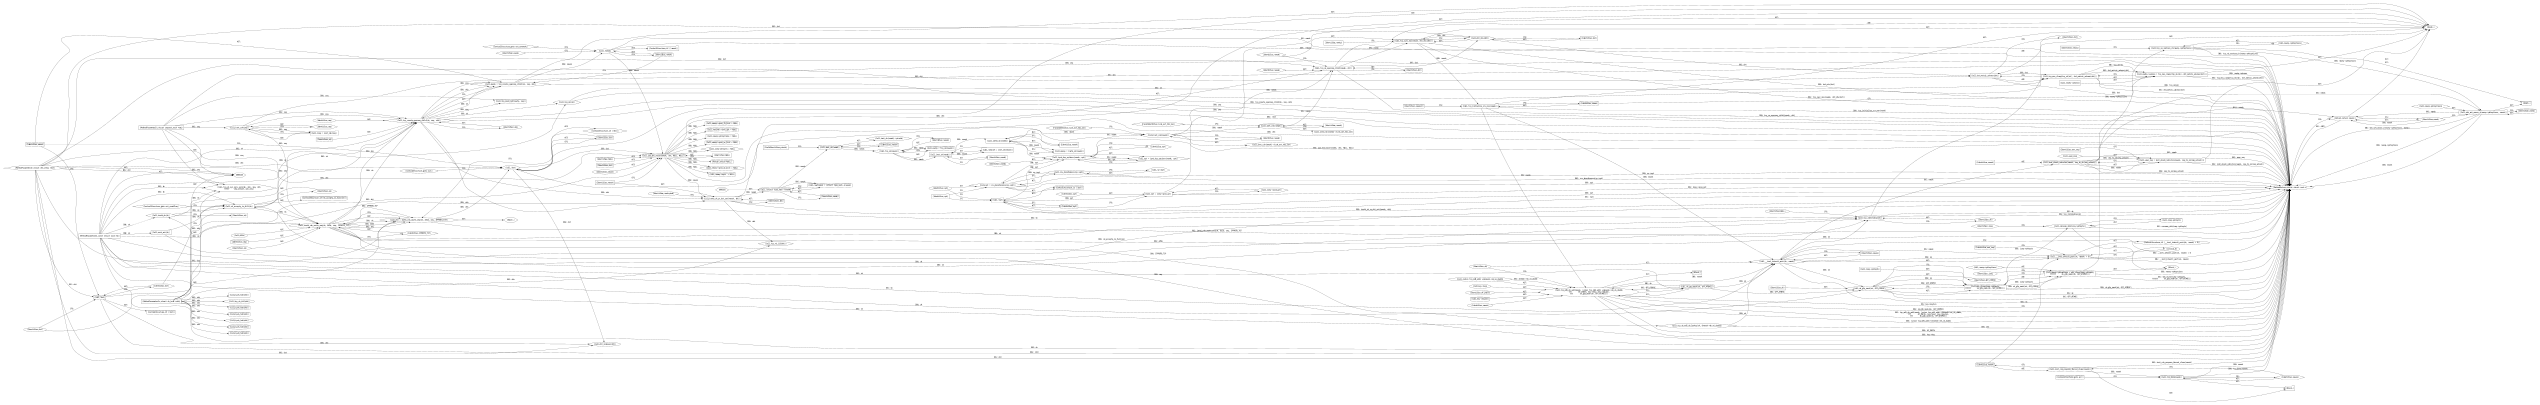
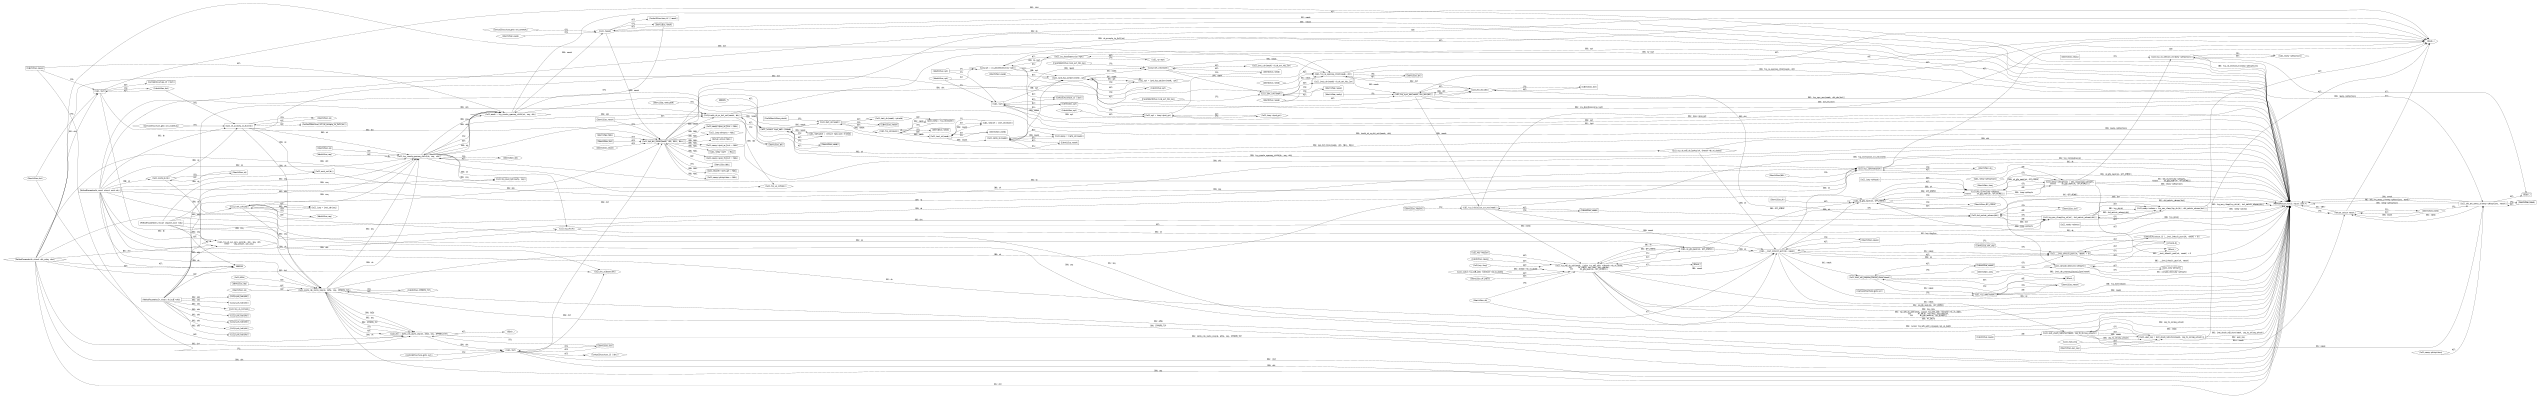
(198, 219) -> (285, 148)
none -> (1818, 267)
